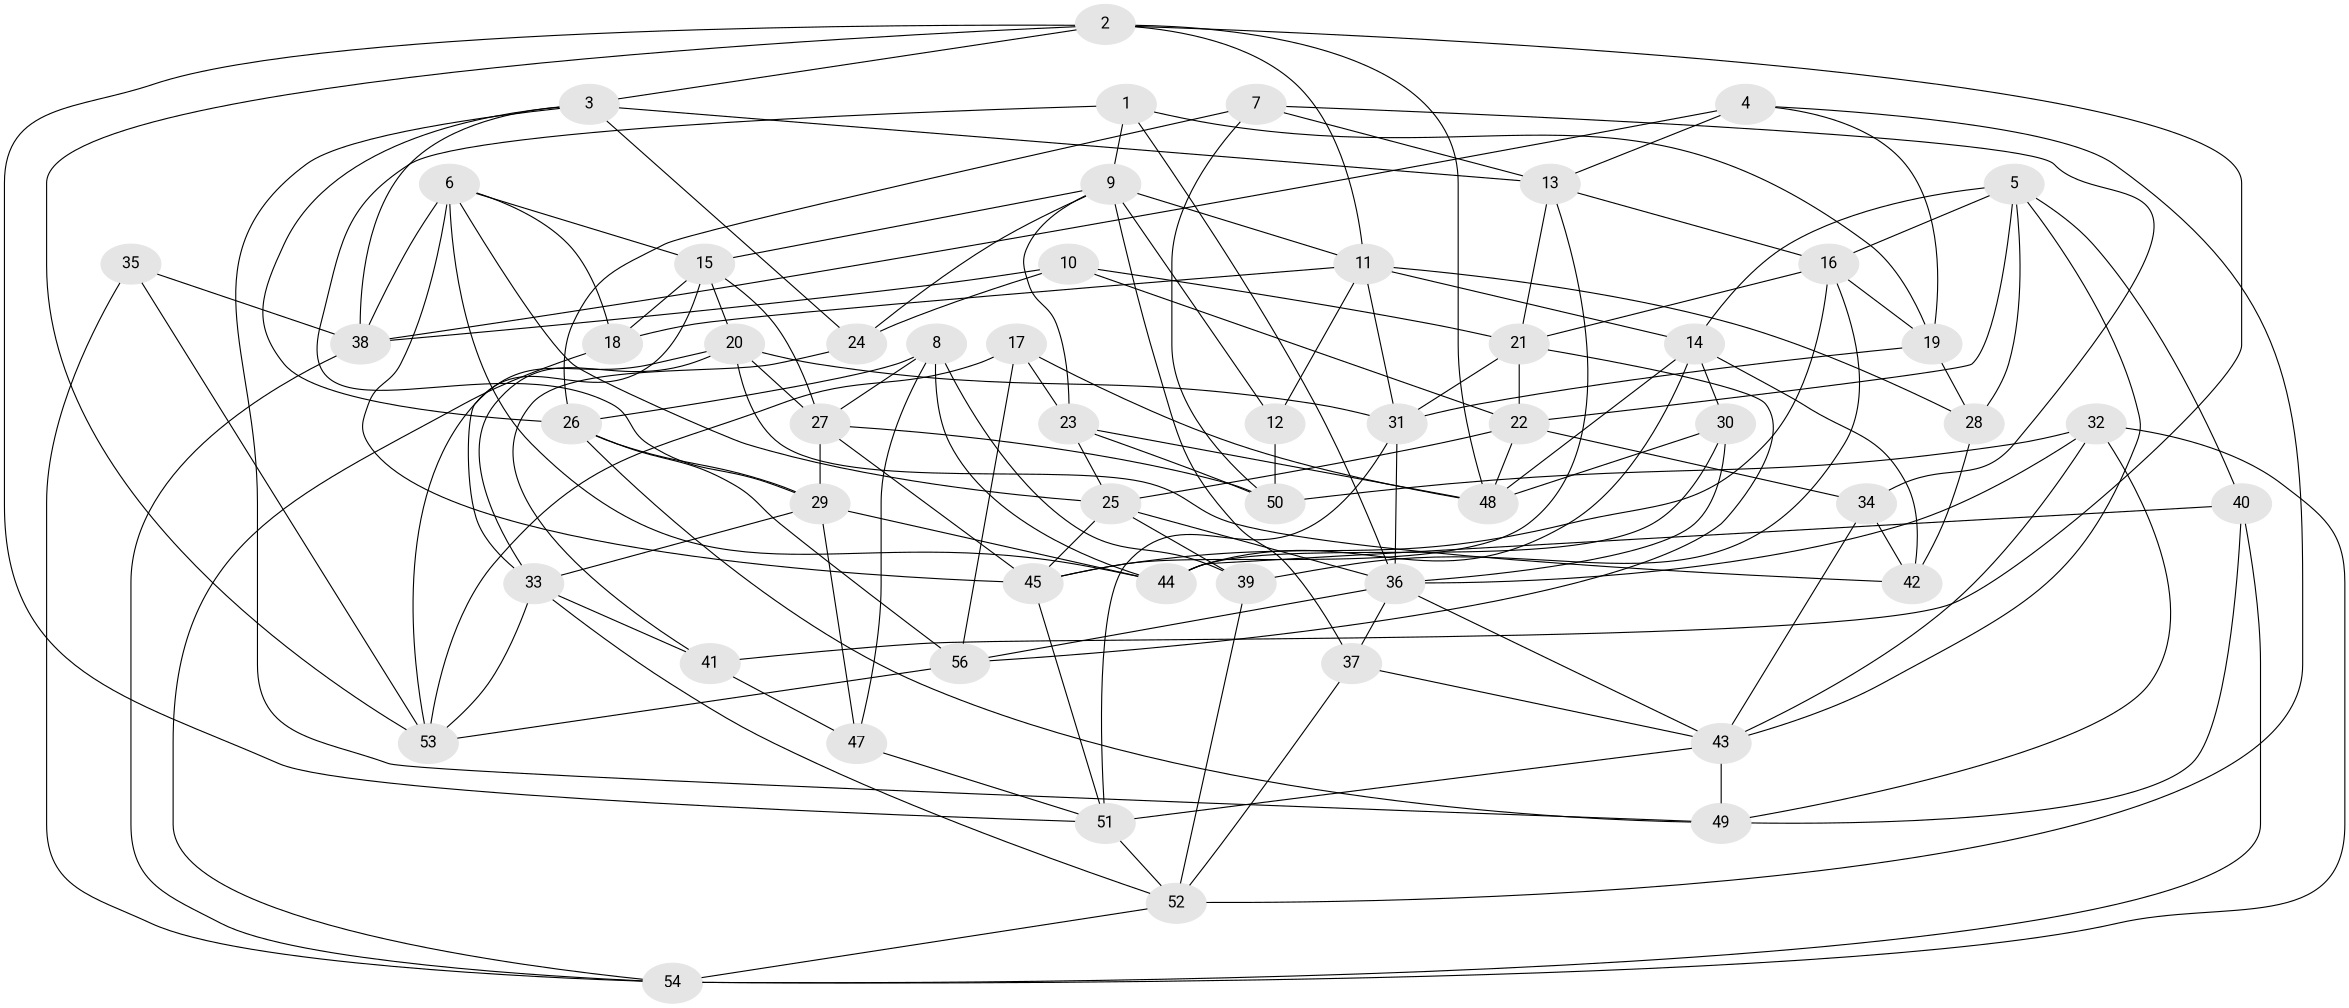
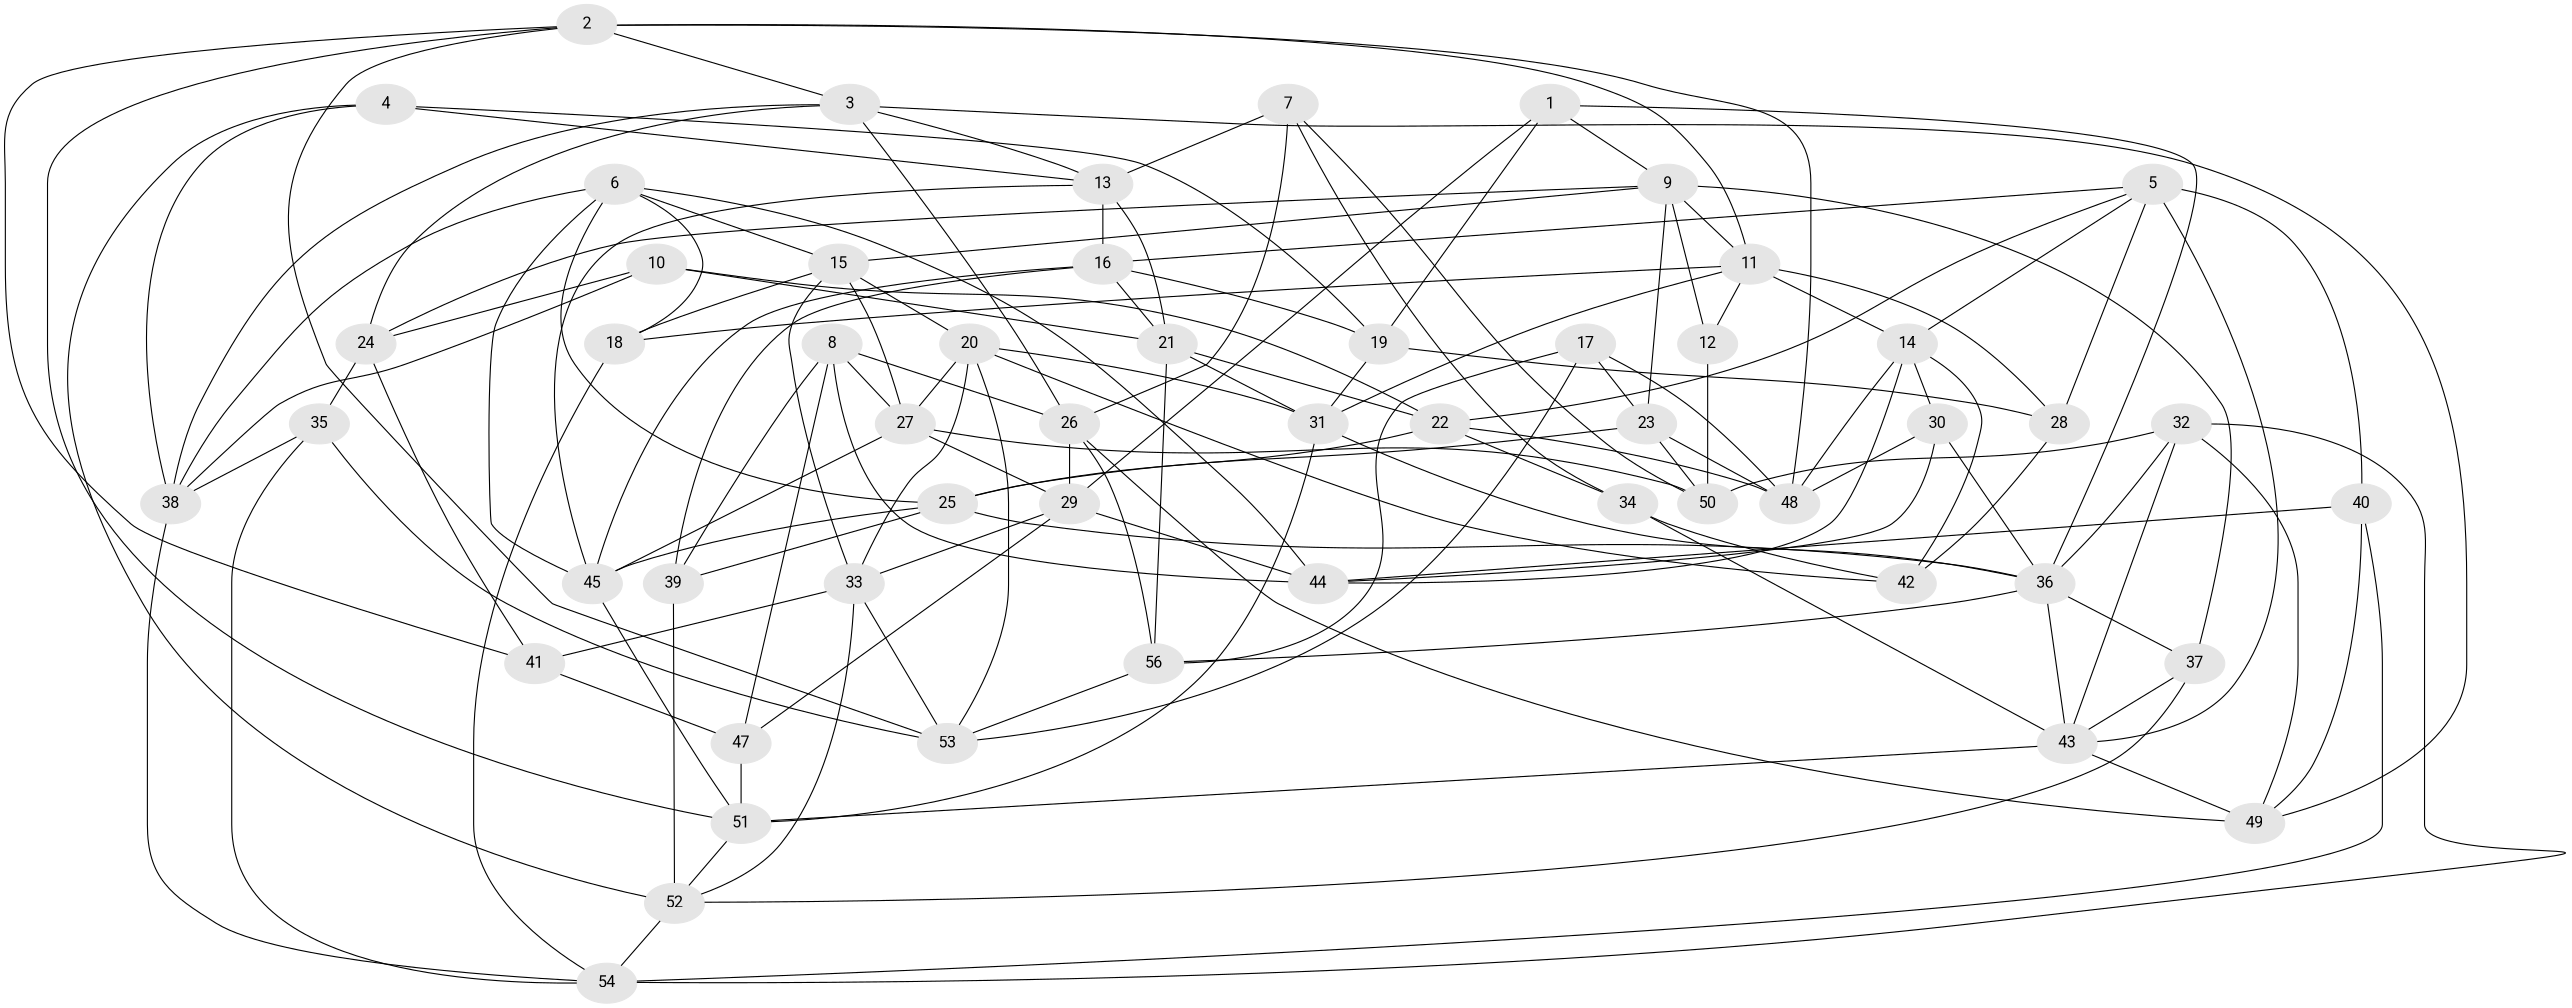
none -> (339, 390)
